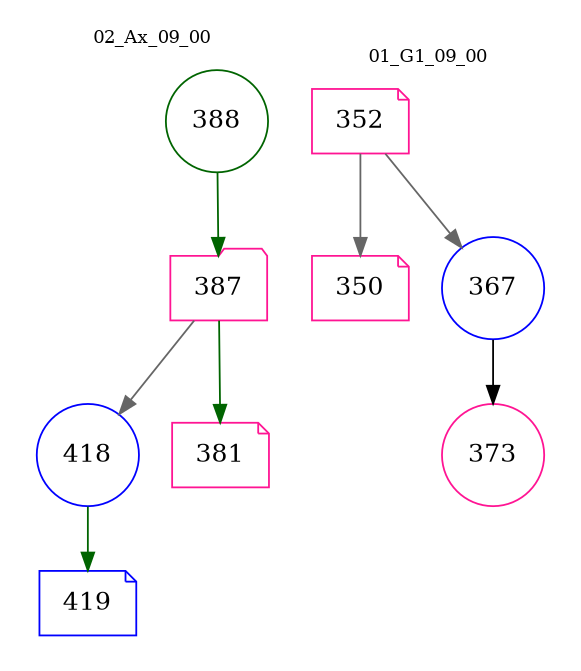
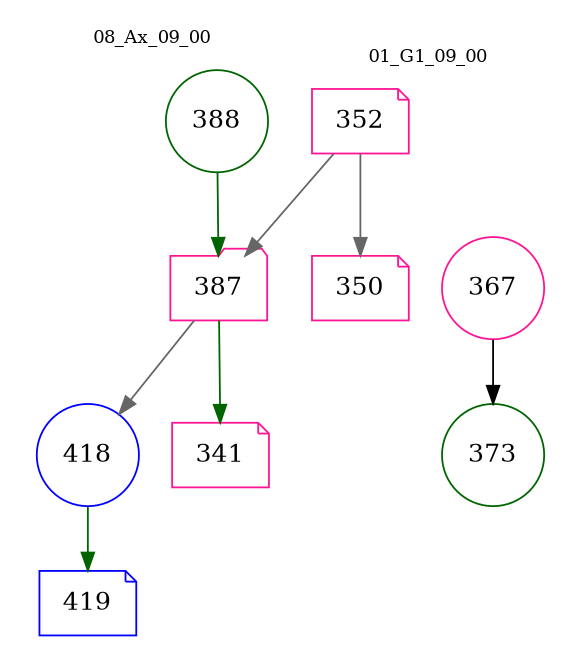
(152, 39) -> (152, 39)
(418, 194) -> (309, 182)
(493, 288) -> (493, 288)
(221, 455) -> (221, 455)
(493, 455) -> (493, 455)
